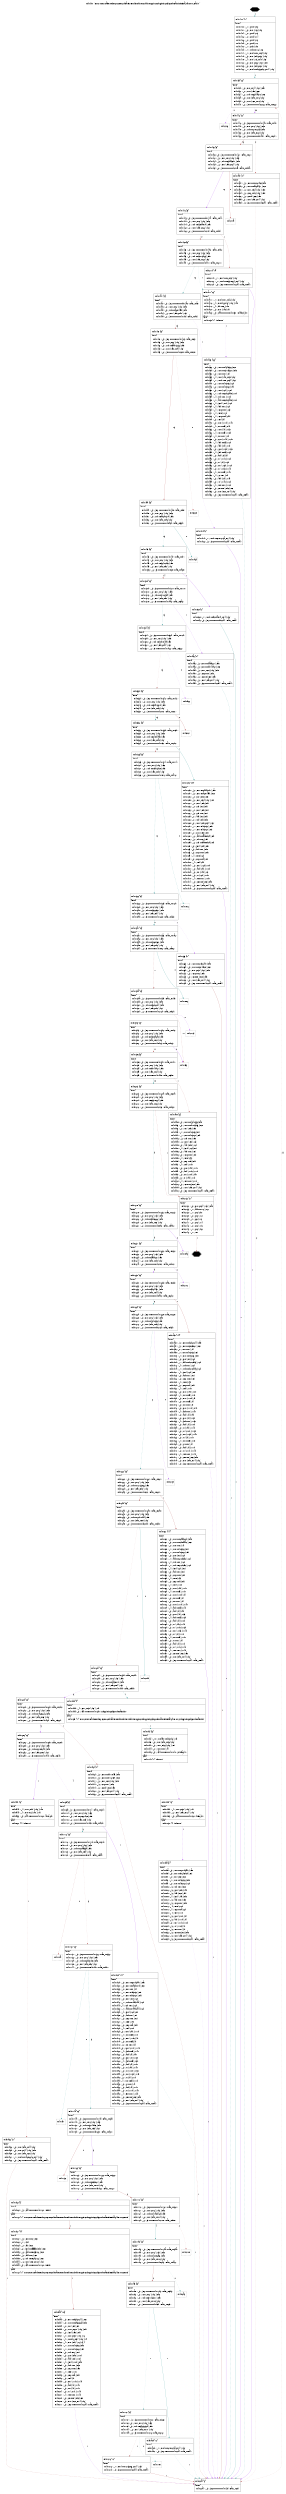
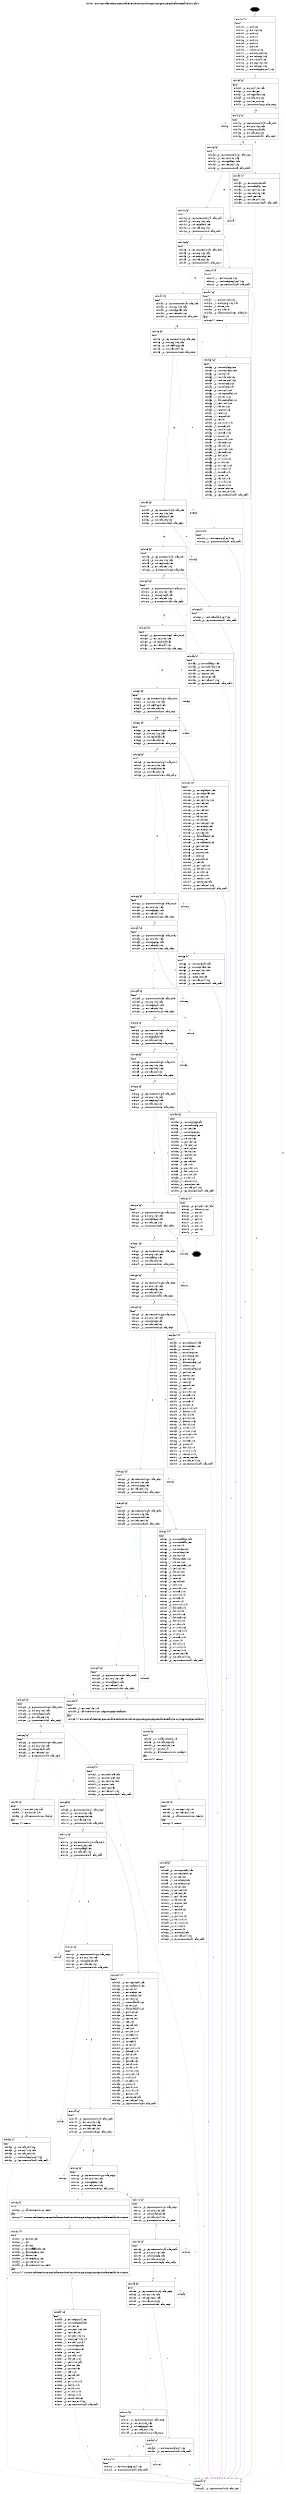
(181, 1037) -> (154, 1017)
